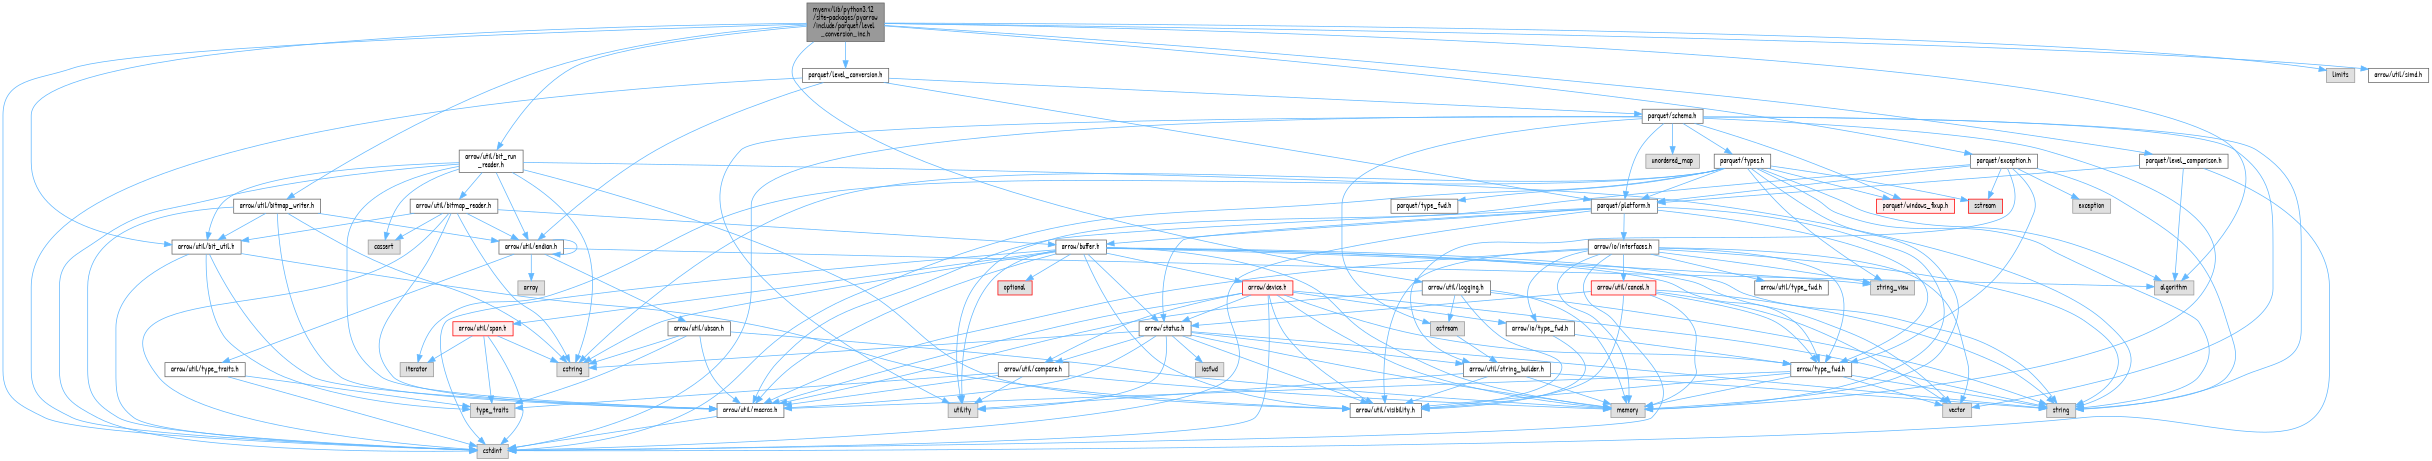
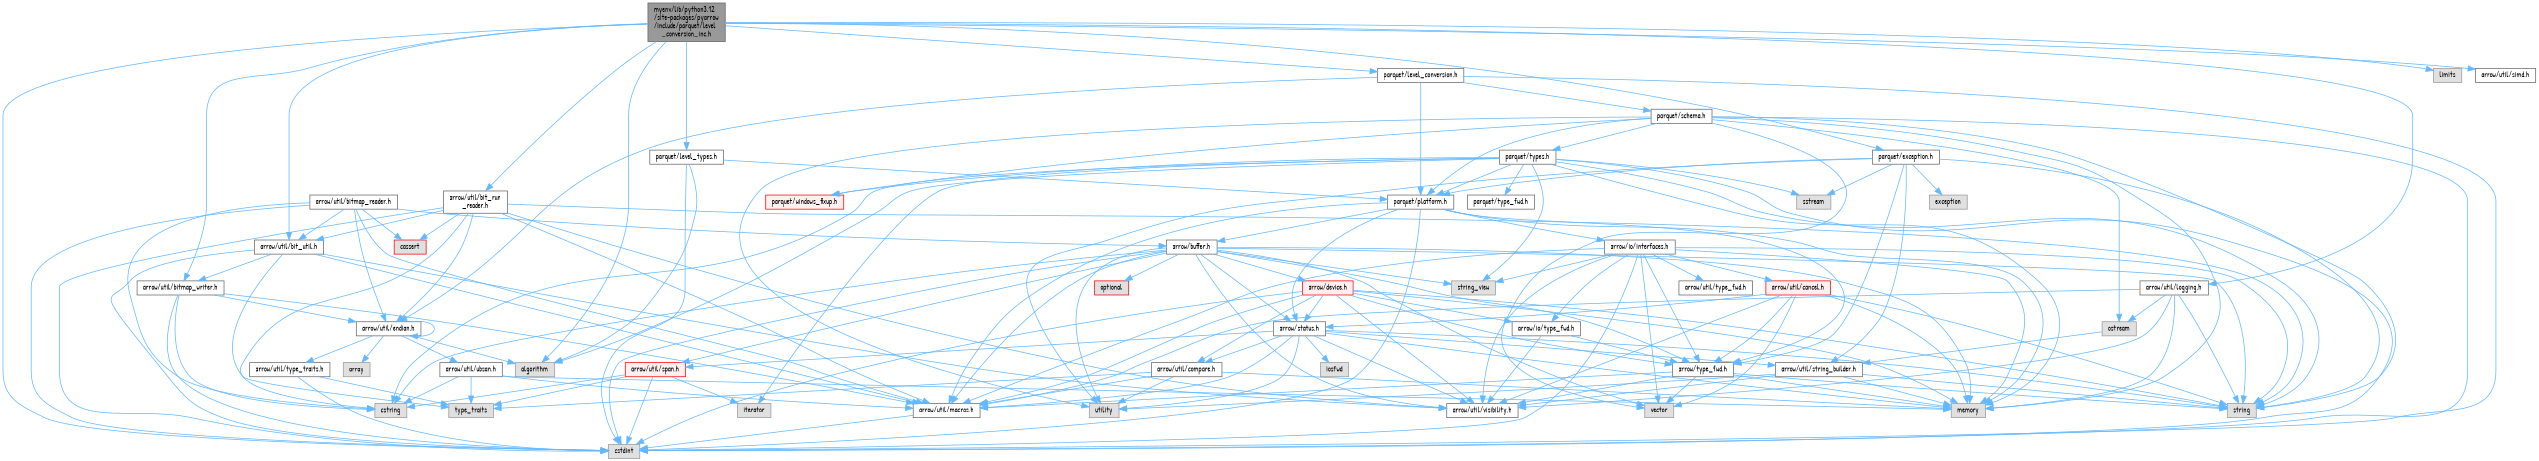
(1673, 161) -> none
(2184, 161) -> (687, 157)
(473, 183) -> none
(1985, 206) -> (1814, 202)
(245, 225) -> (238, 266)
(384, 247) -> (410, 247)
(868, 349) -> (969, 350)
